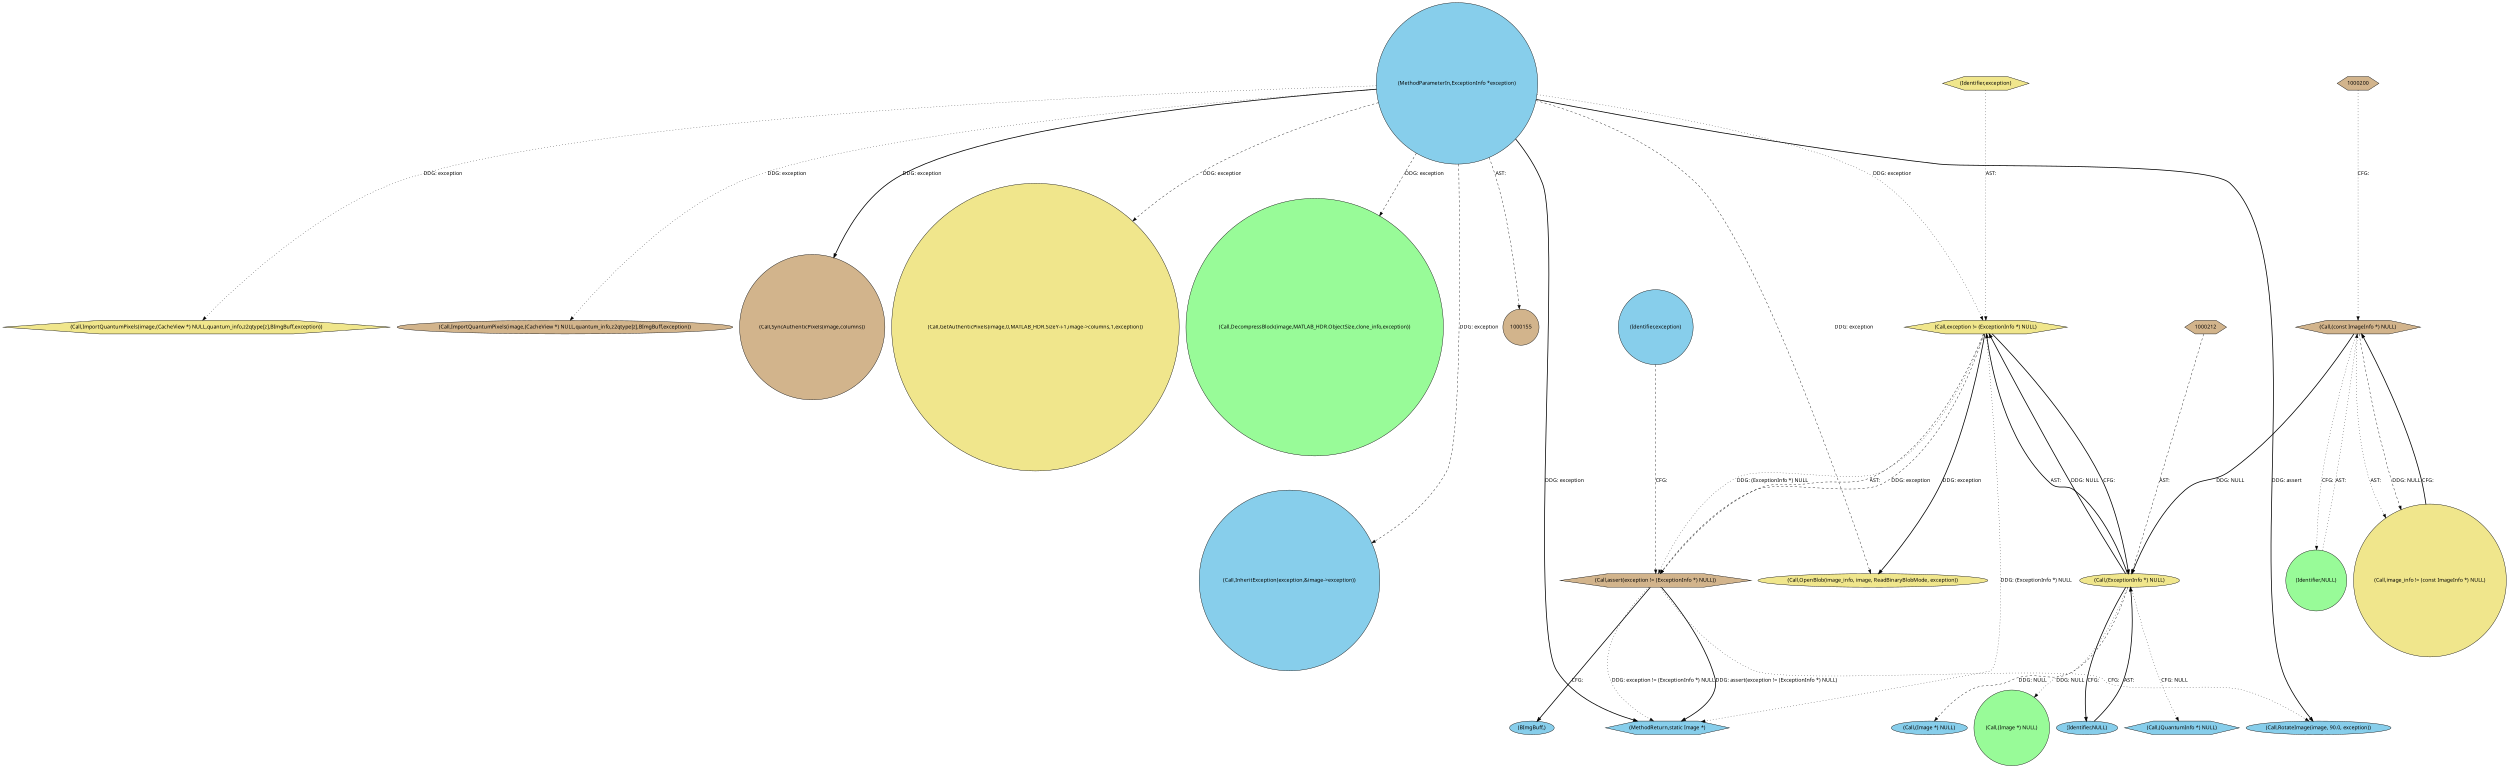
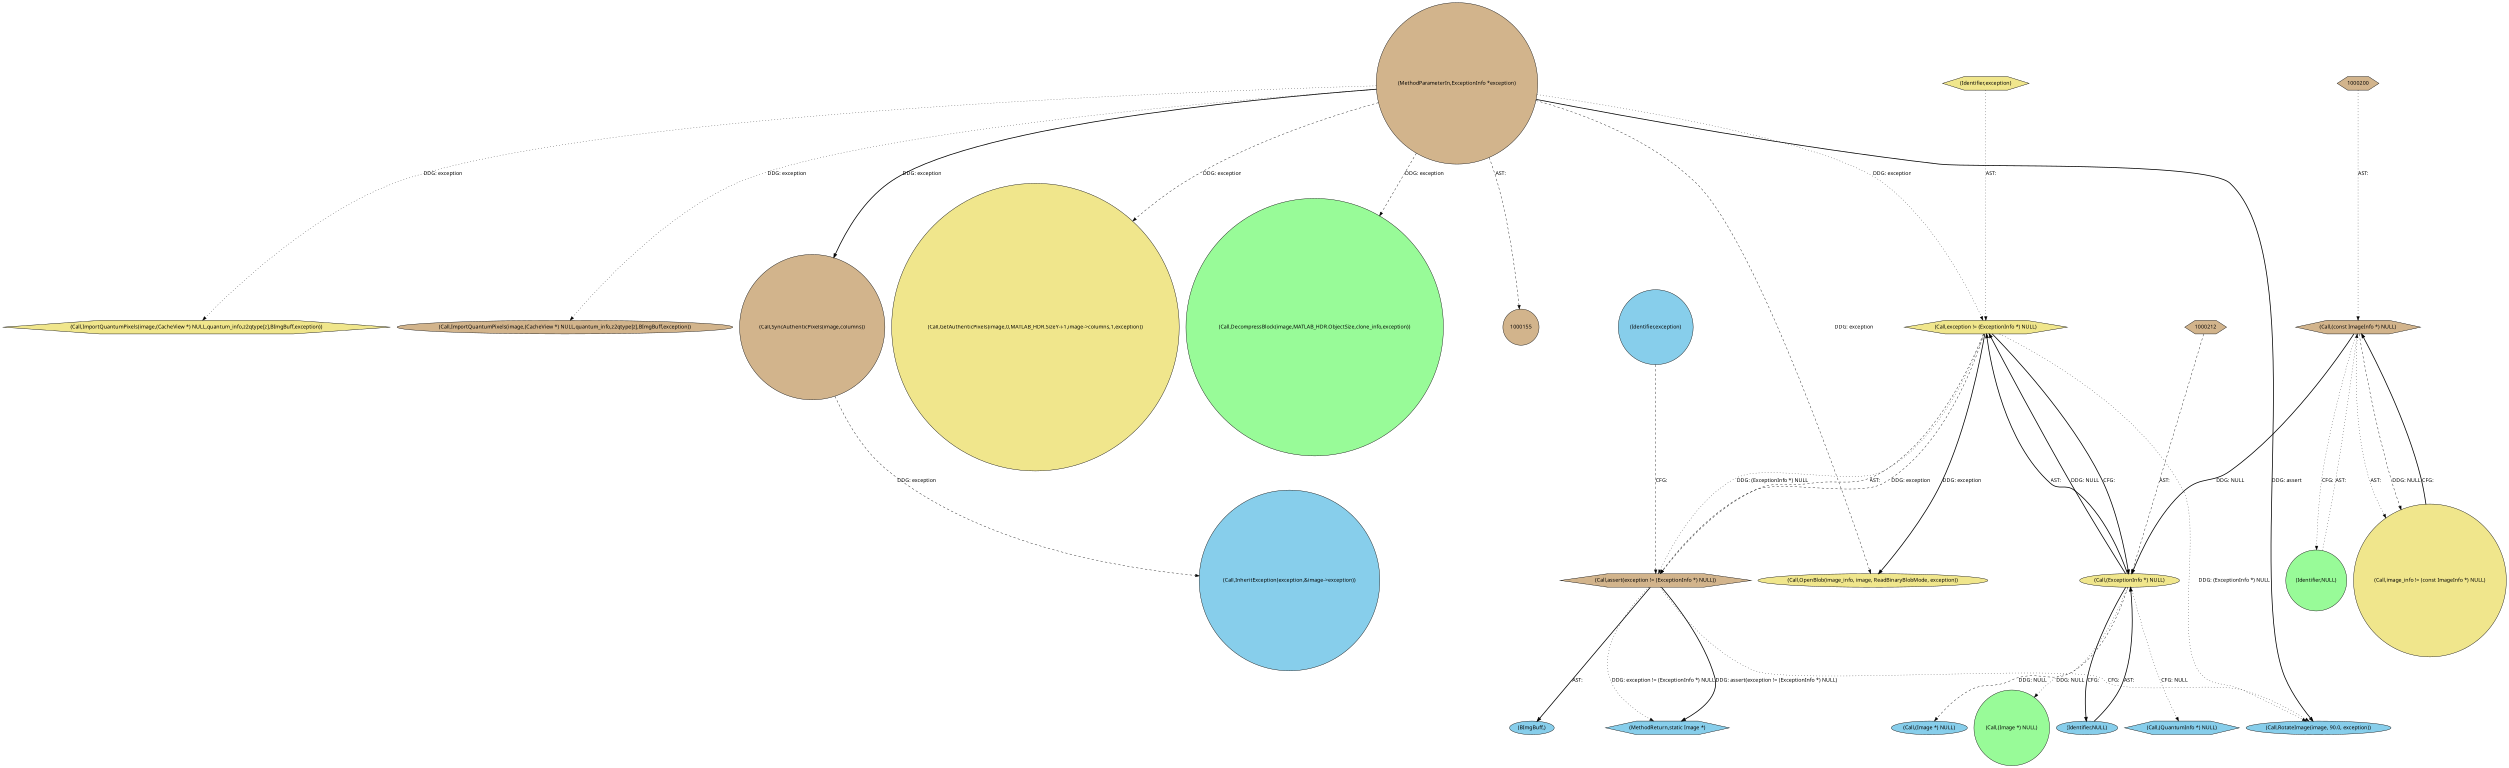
(1457, 83) -> (1457, 83)
(2364, 174) -> (2364, 174)
(1458, 369) -> (991, 529)
(1546, 448) -> none
(1998, 648) -> (2189, 517)
(1578, 680) -> (1578, 680)
